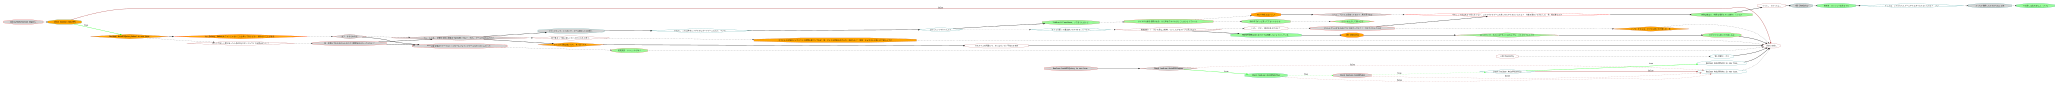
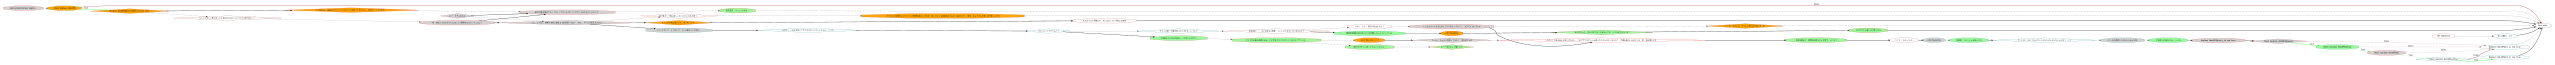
(320, 37) -> (461, 11)
none -> (2189, 40)
